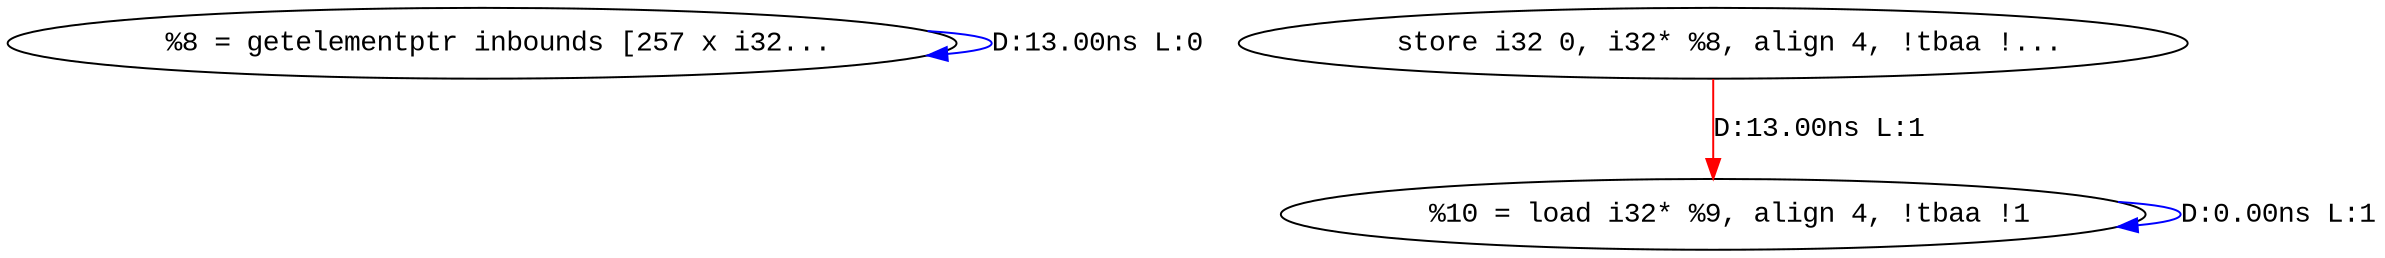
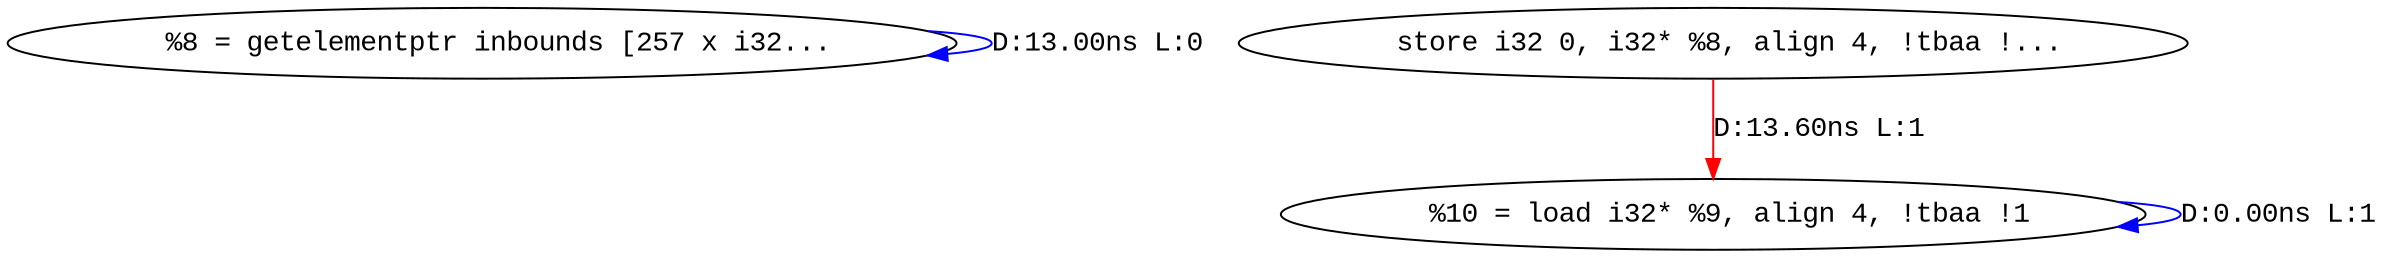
(1819, 129) -> (1819, 129)
